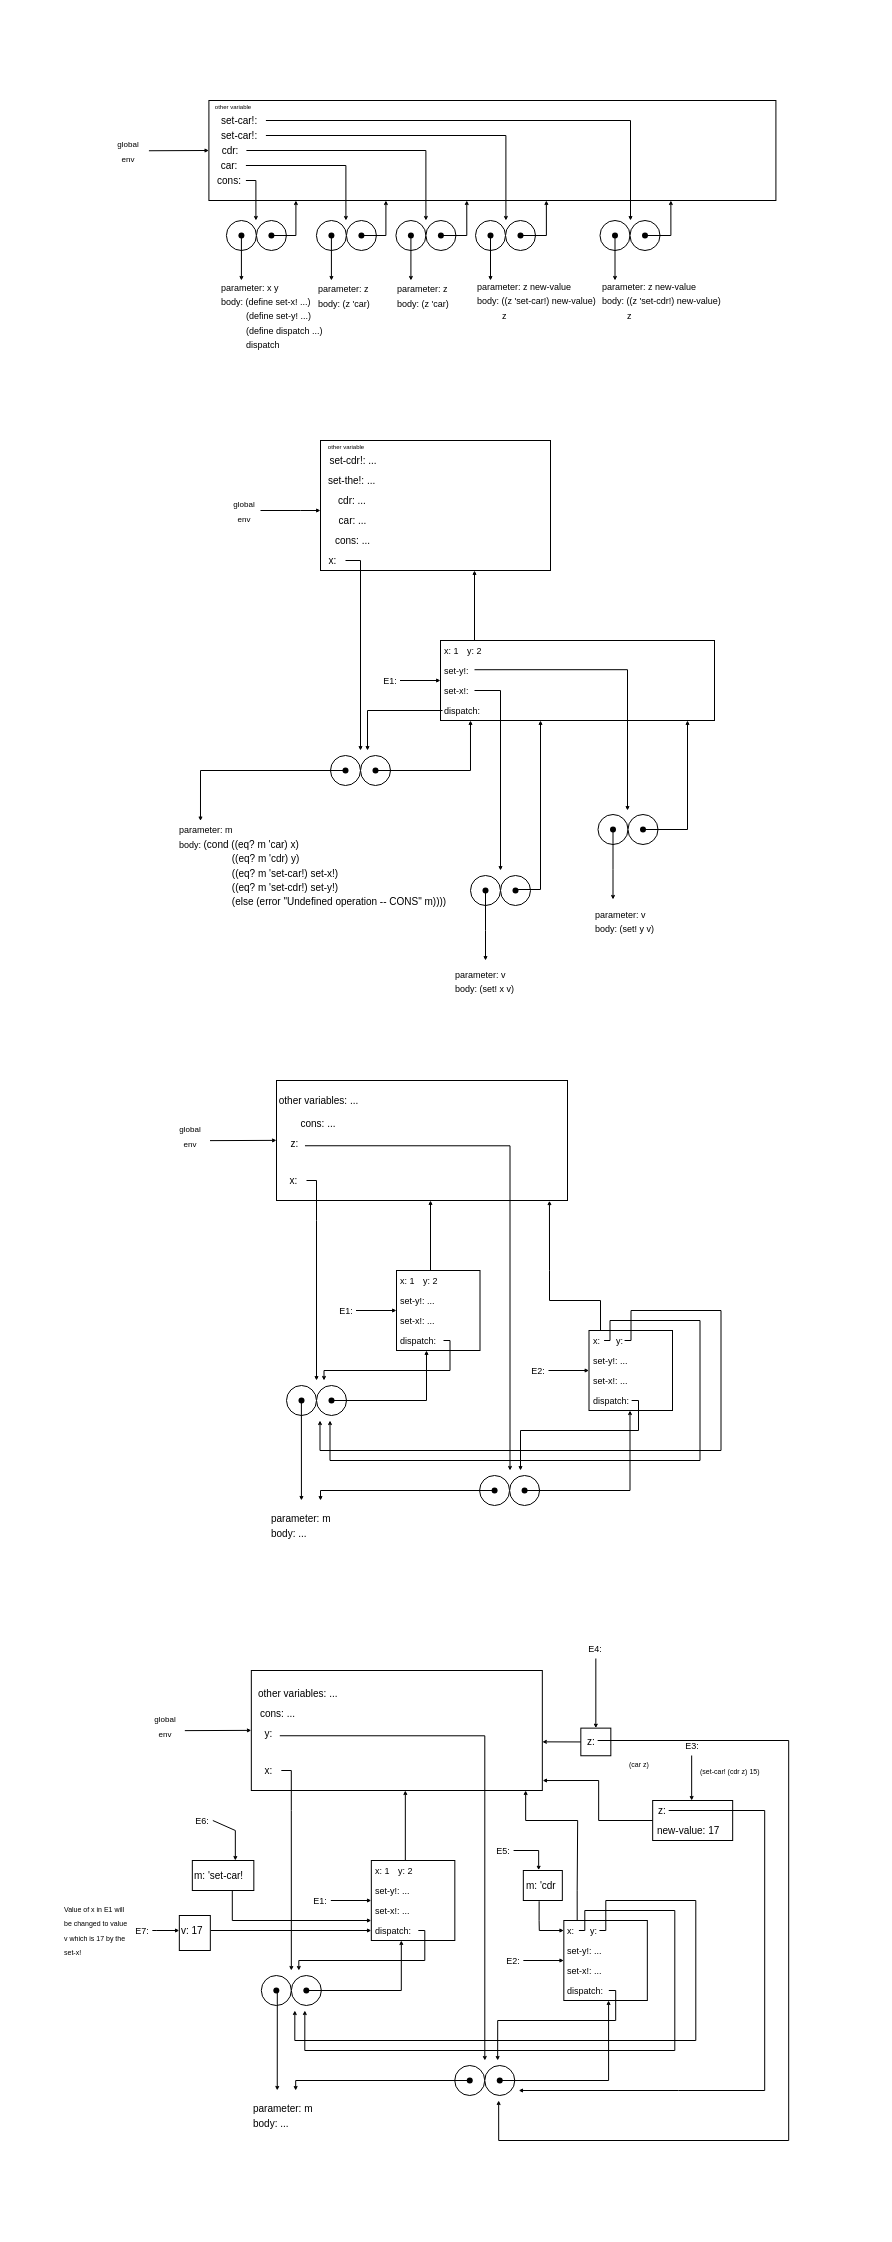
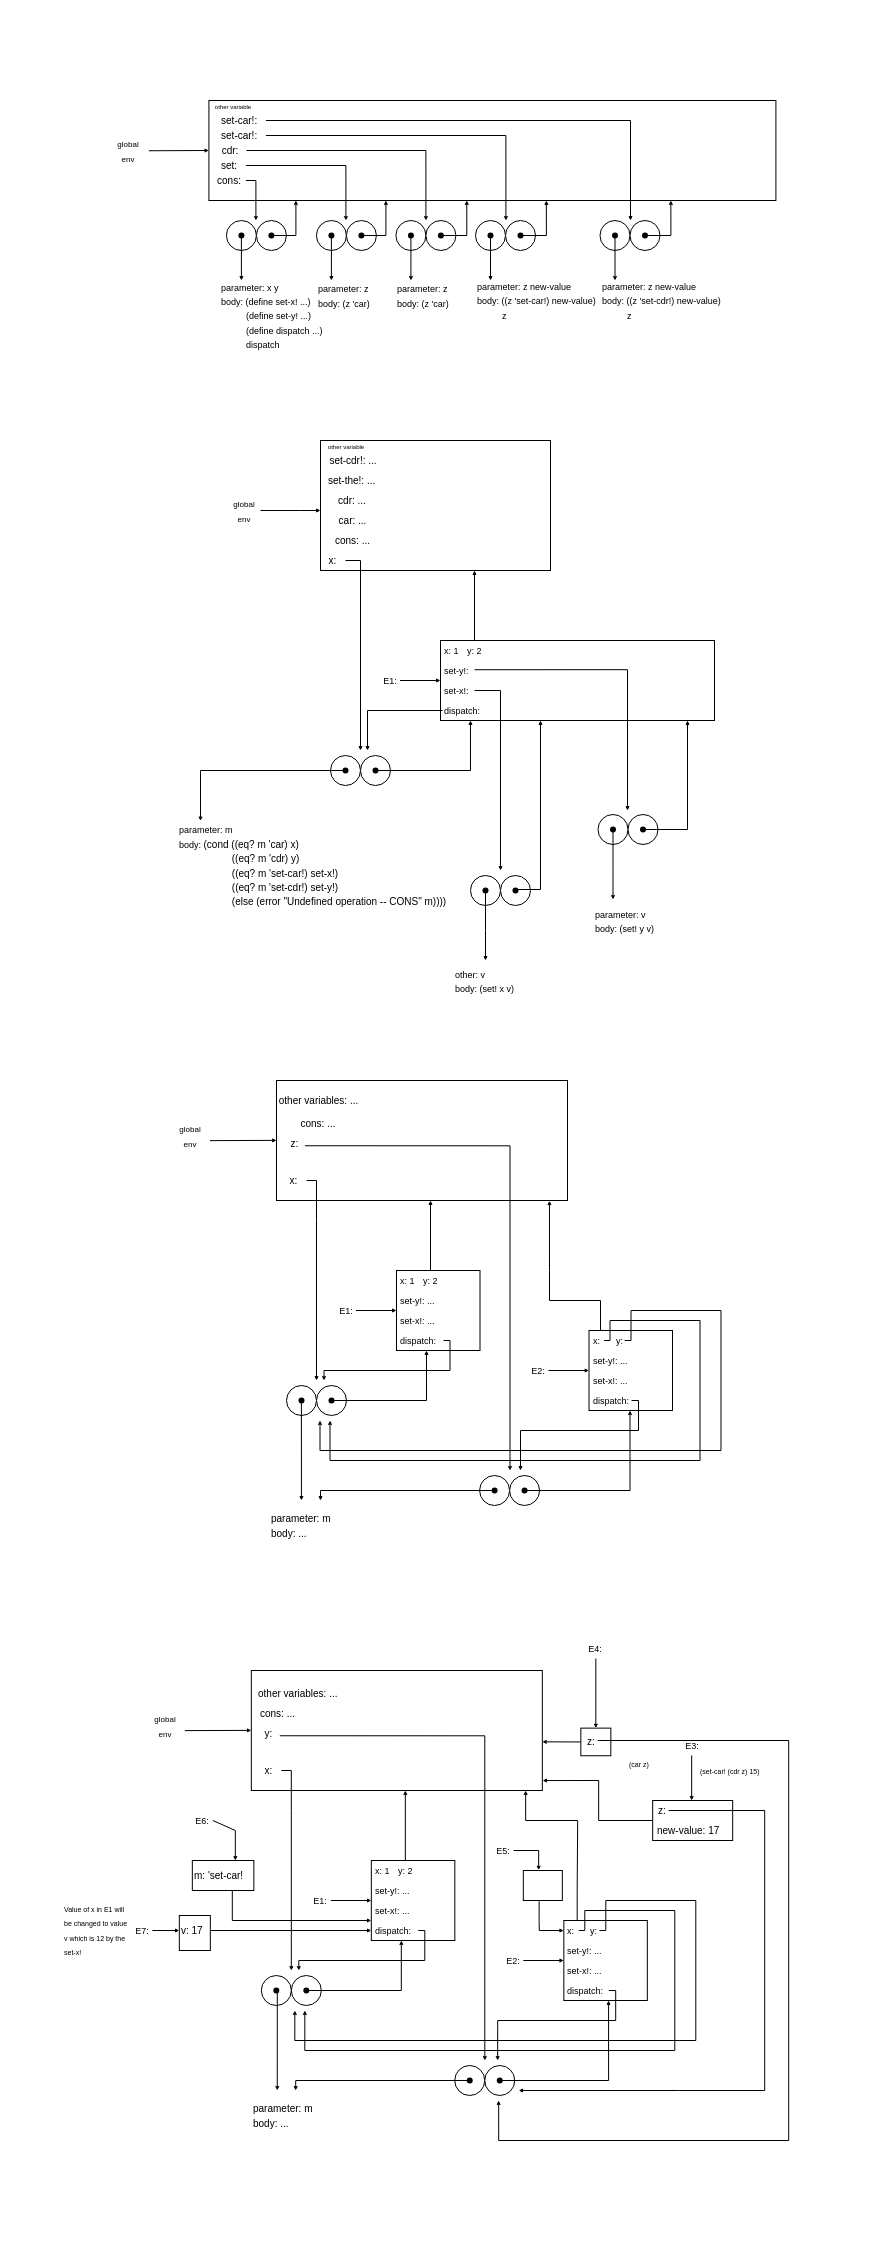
(230, 166) -> (230, 166)
(489, 996) -> (489, 989)
(543, 1886) -> none
(99, 1930) -> (99, 1930)
